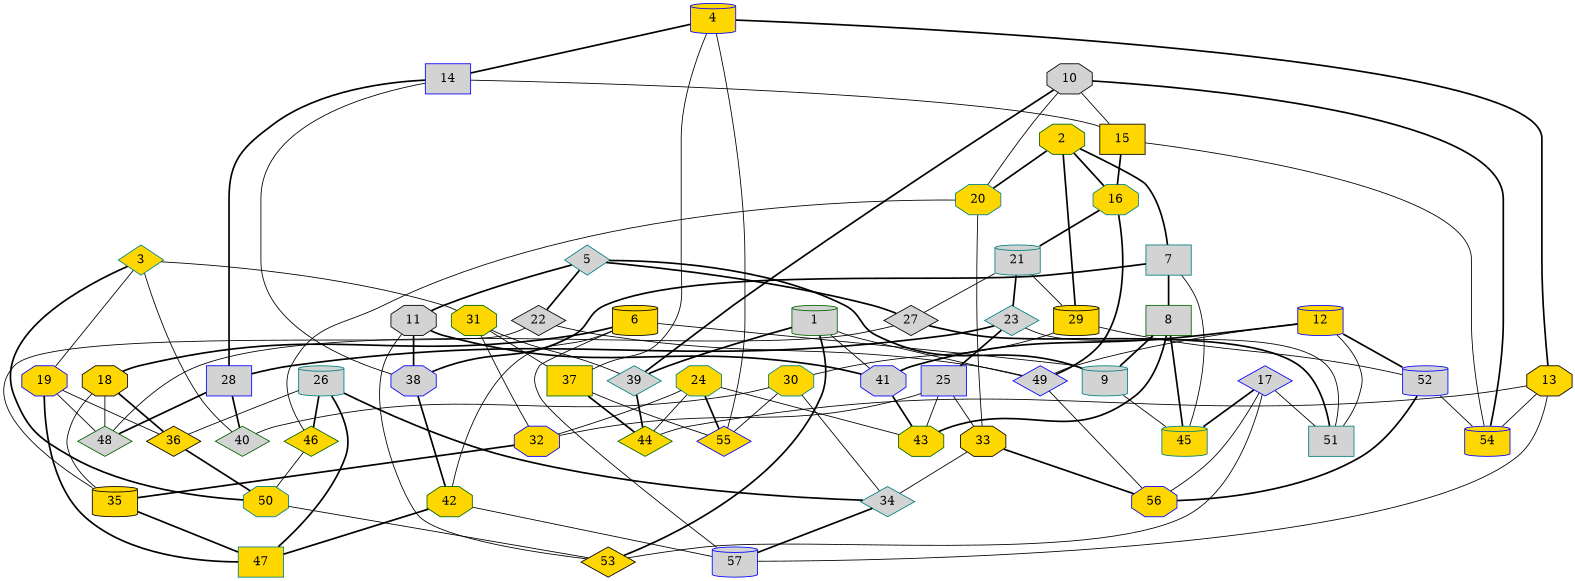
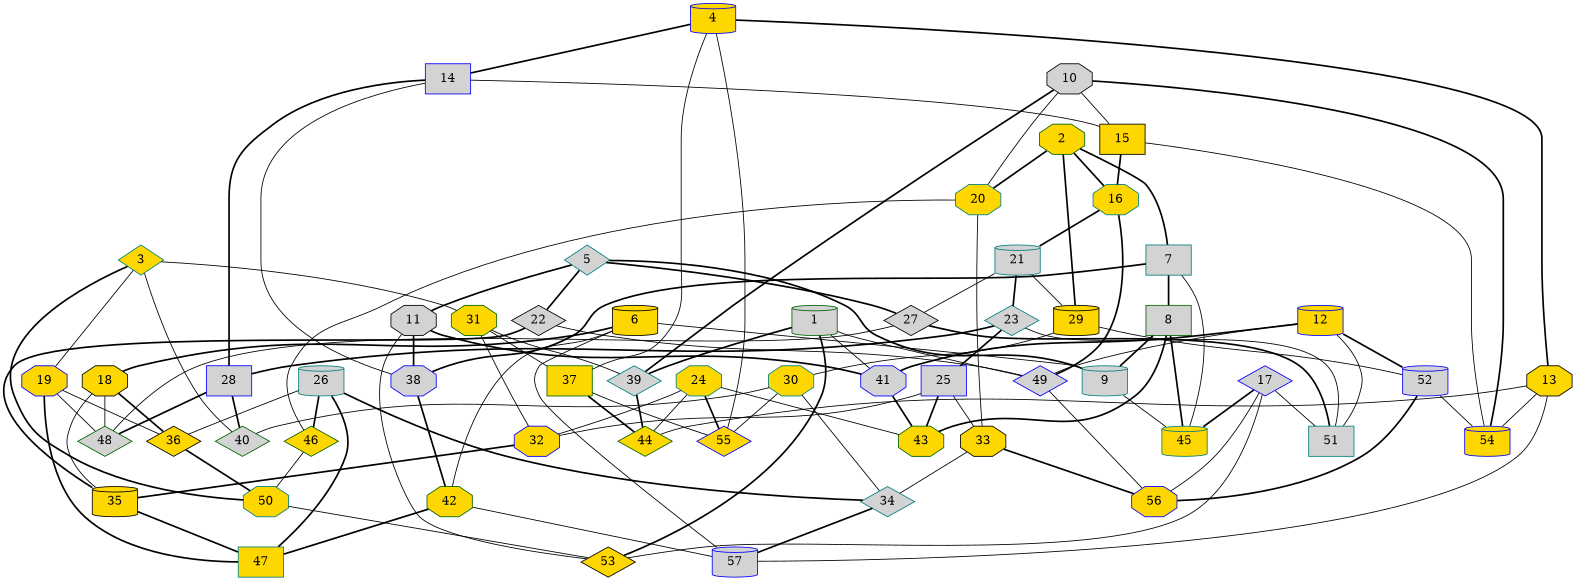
(187, 342) -> (187, 342)
(932, 411) -> (932, 411)
